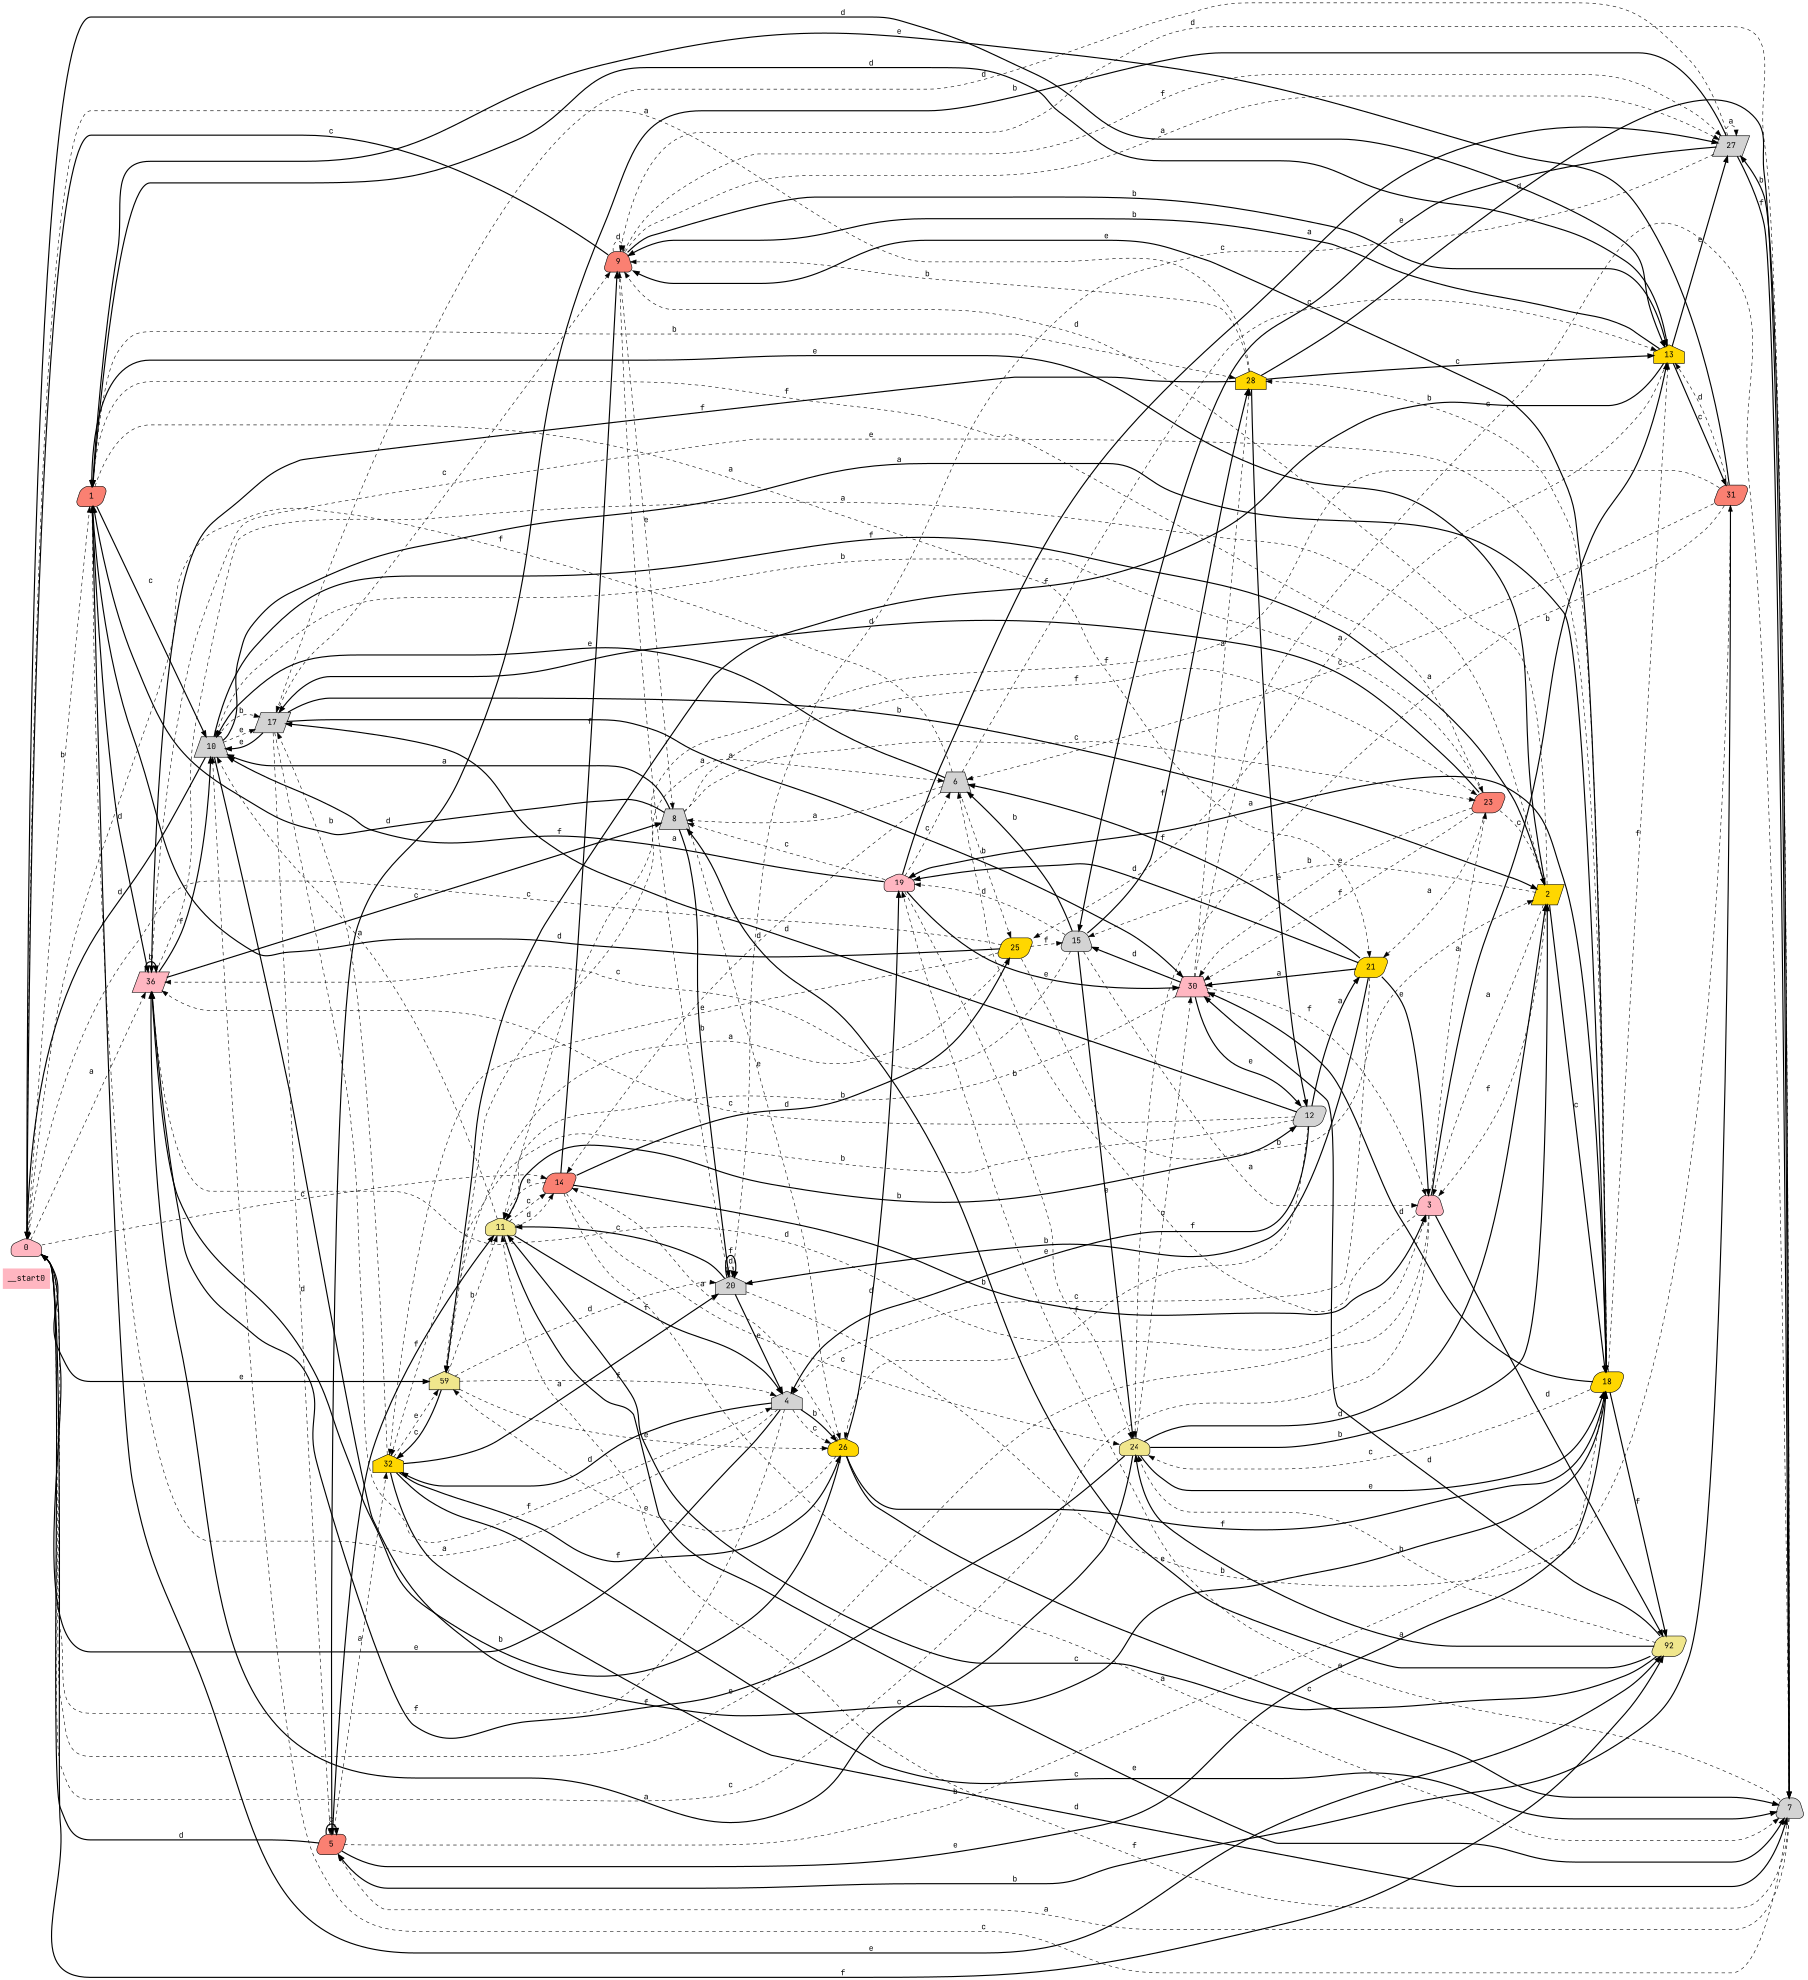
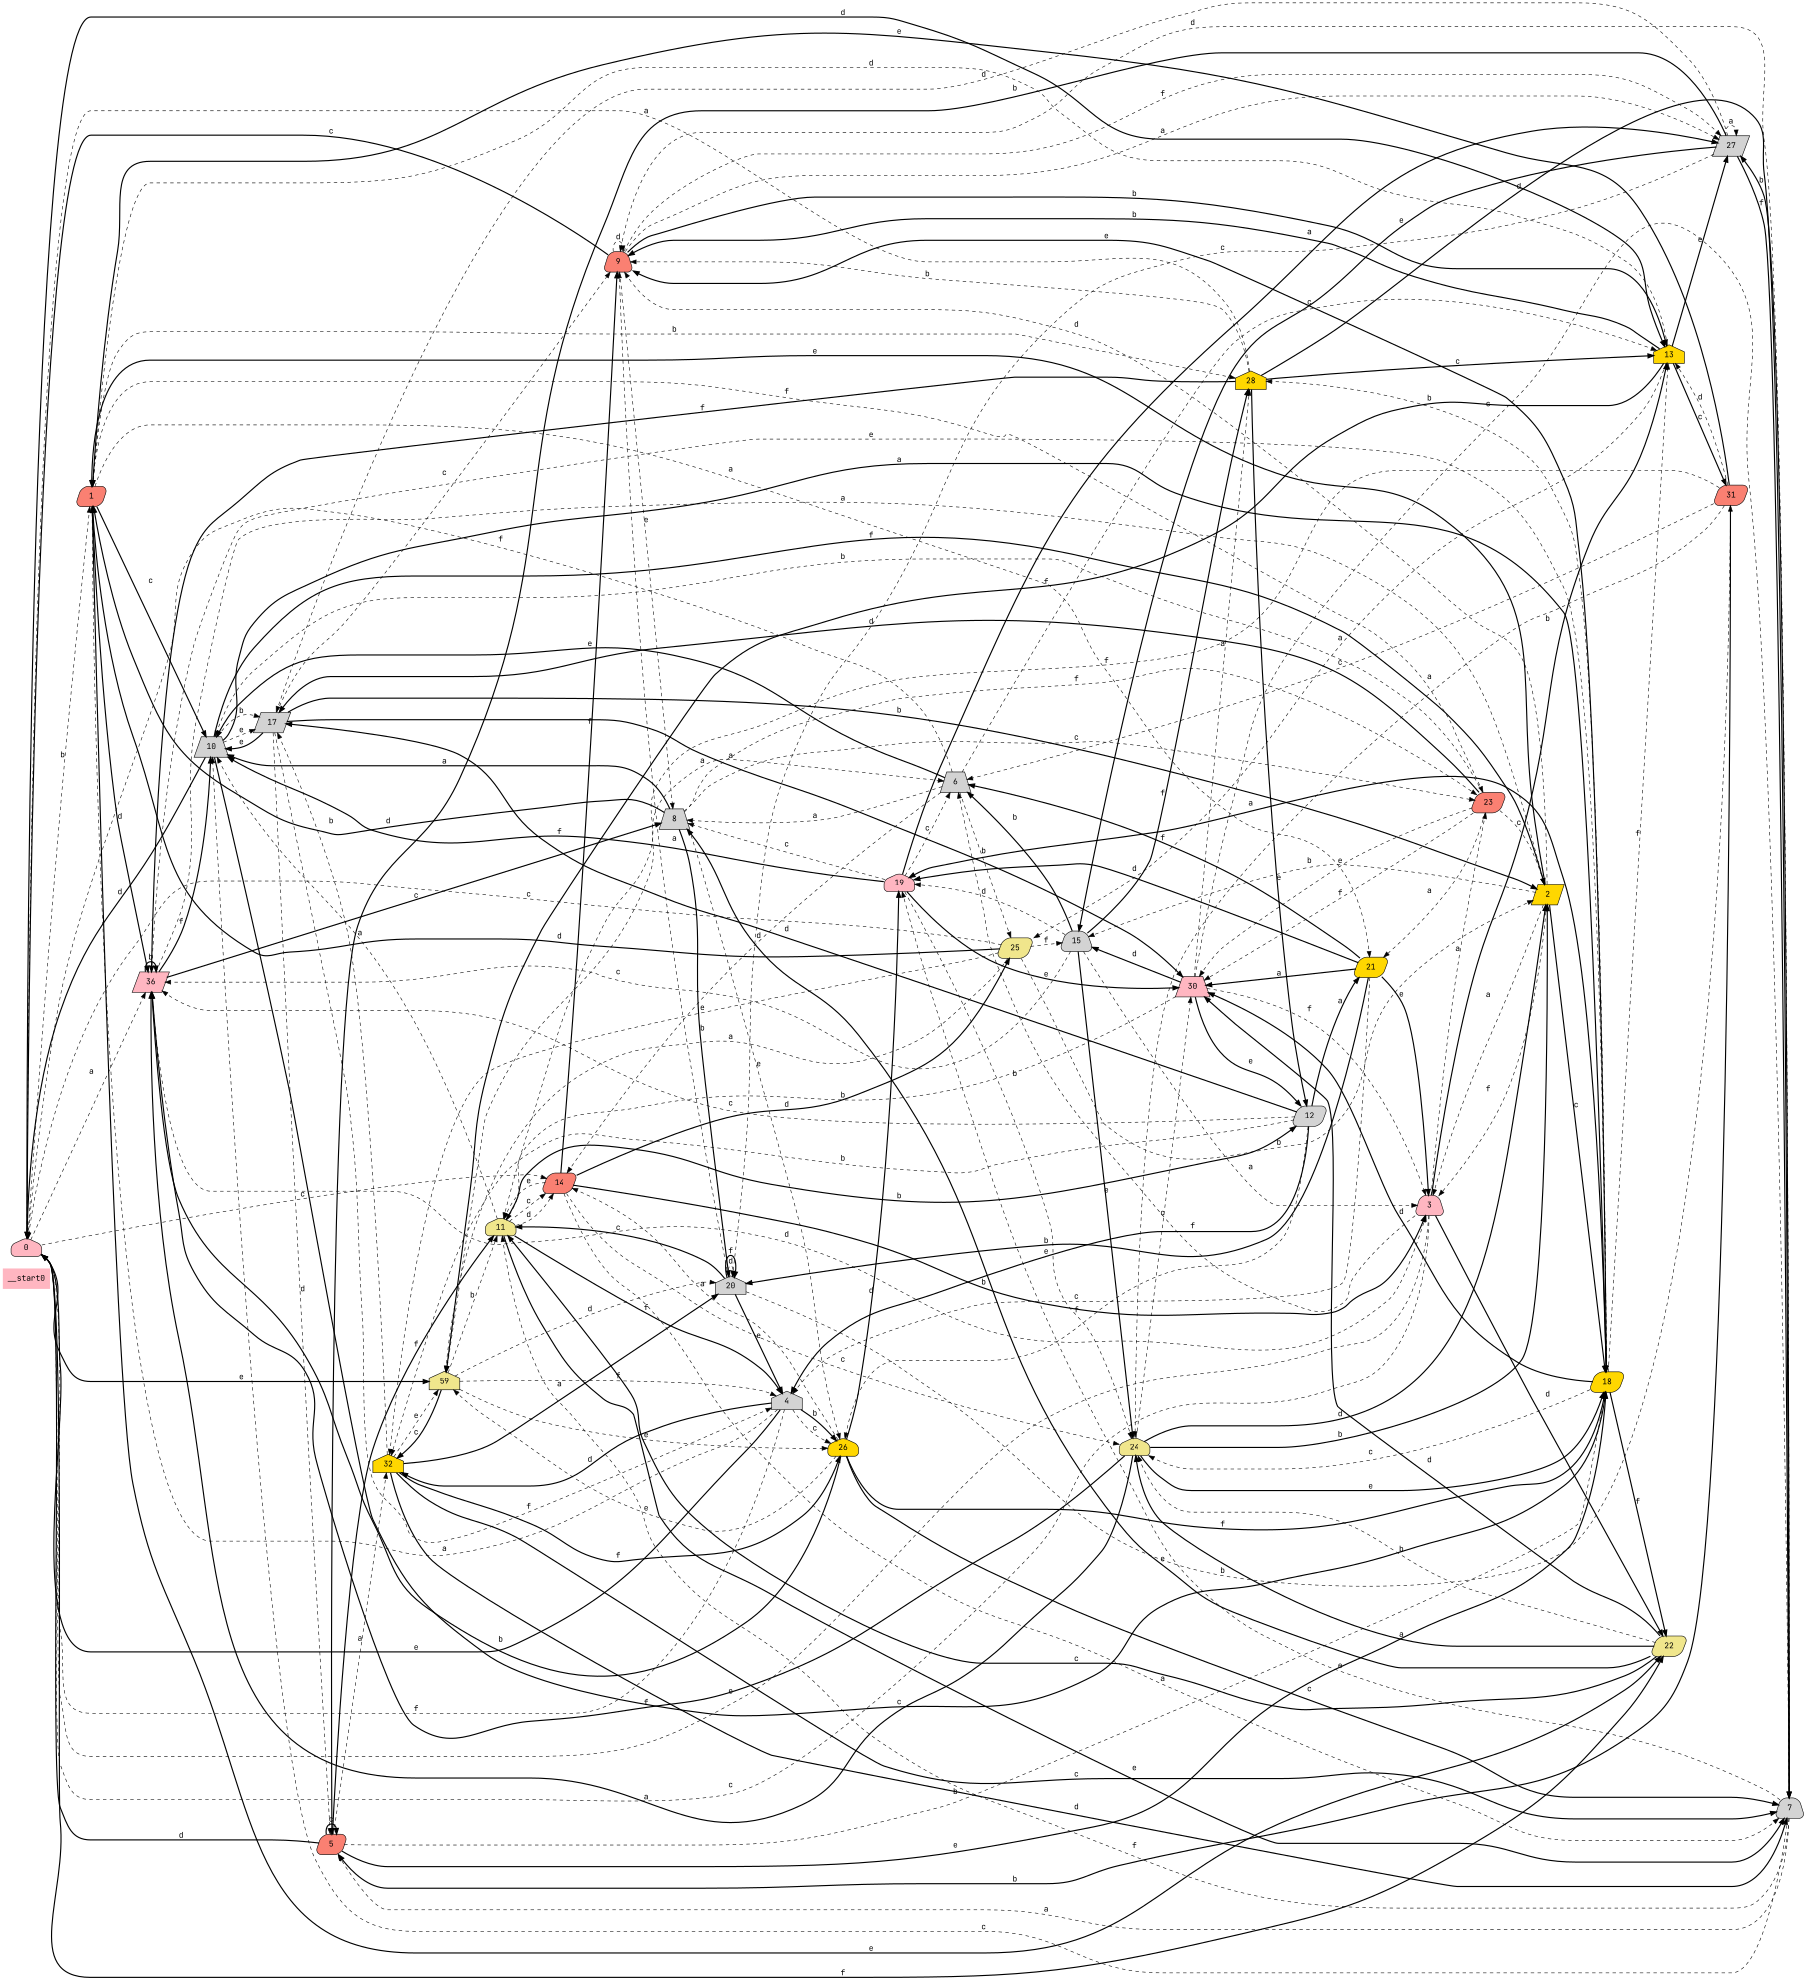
(790, 68) -> (790, 68)
(1015, 948) -> (1015, 948)
(1669, 1646) -> (1669, 1646)
